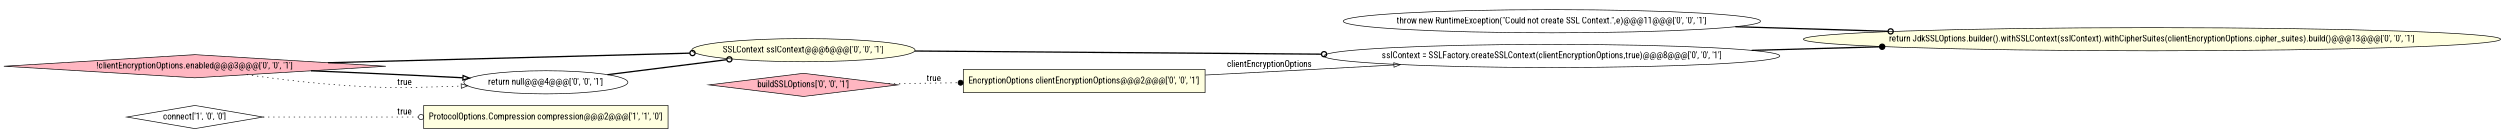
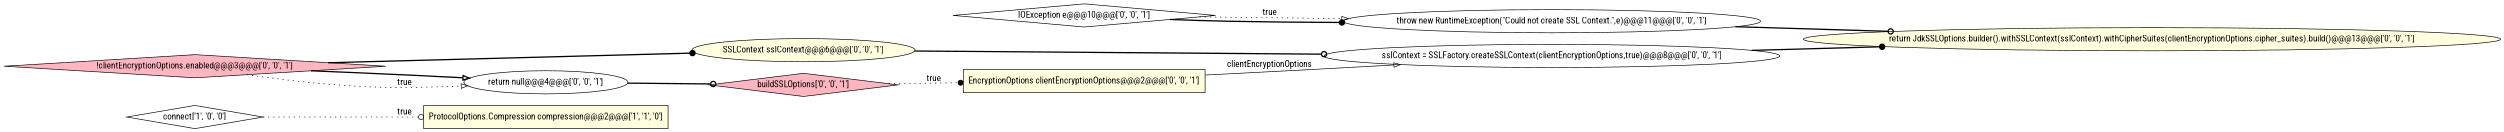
none -> (1084, 15)
(509, 58) -> (509, 58)
(667, 67) -> (669, 84)
